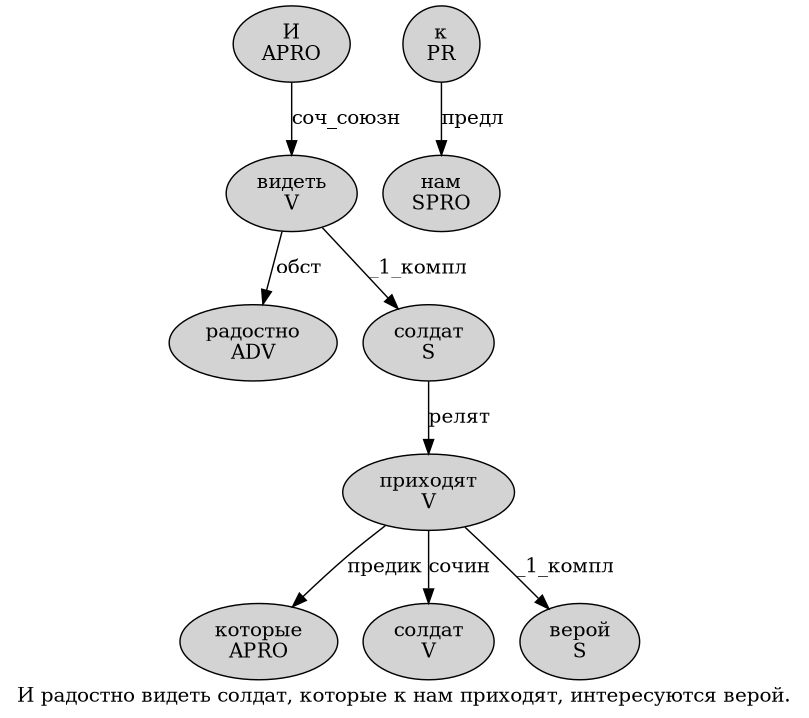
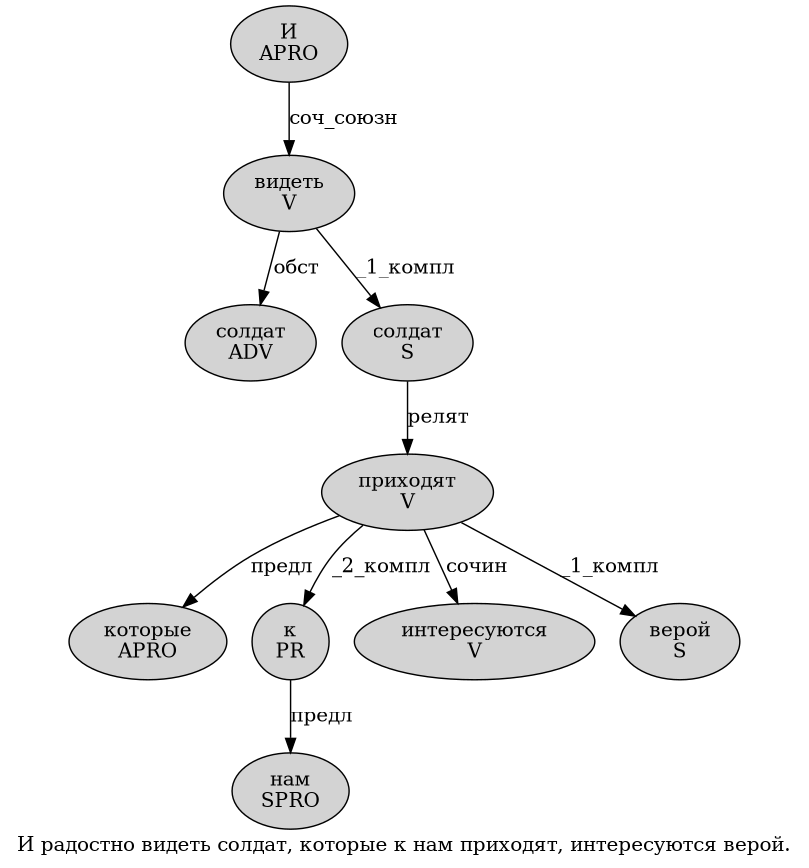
(253, 343) -> (251, 343)
none -> (333, 556)
(385, 567) -> (282, 567)
(429, 642) -> (475, 642)
